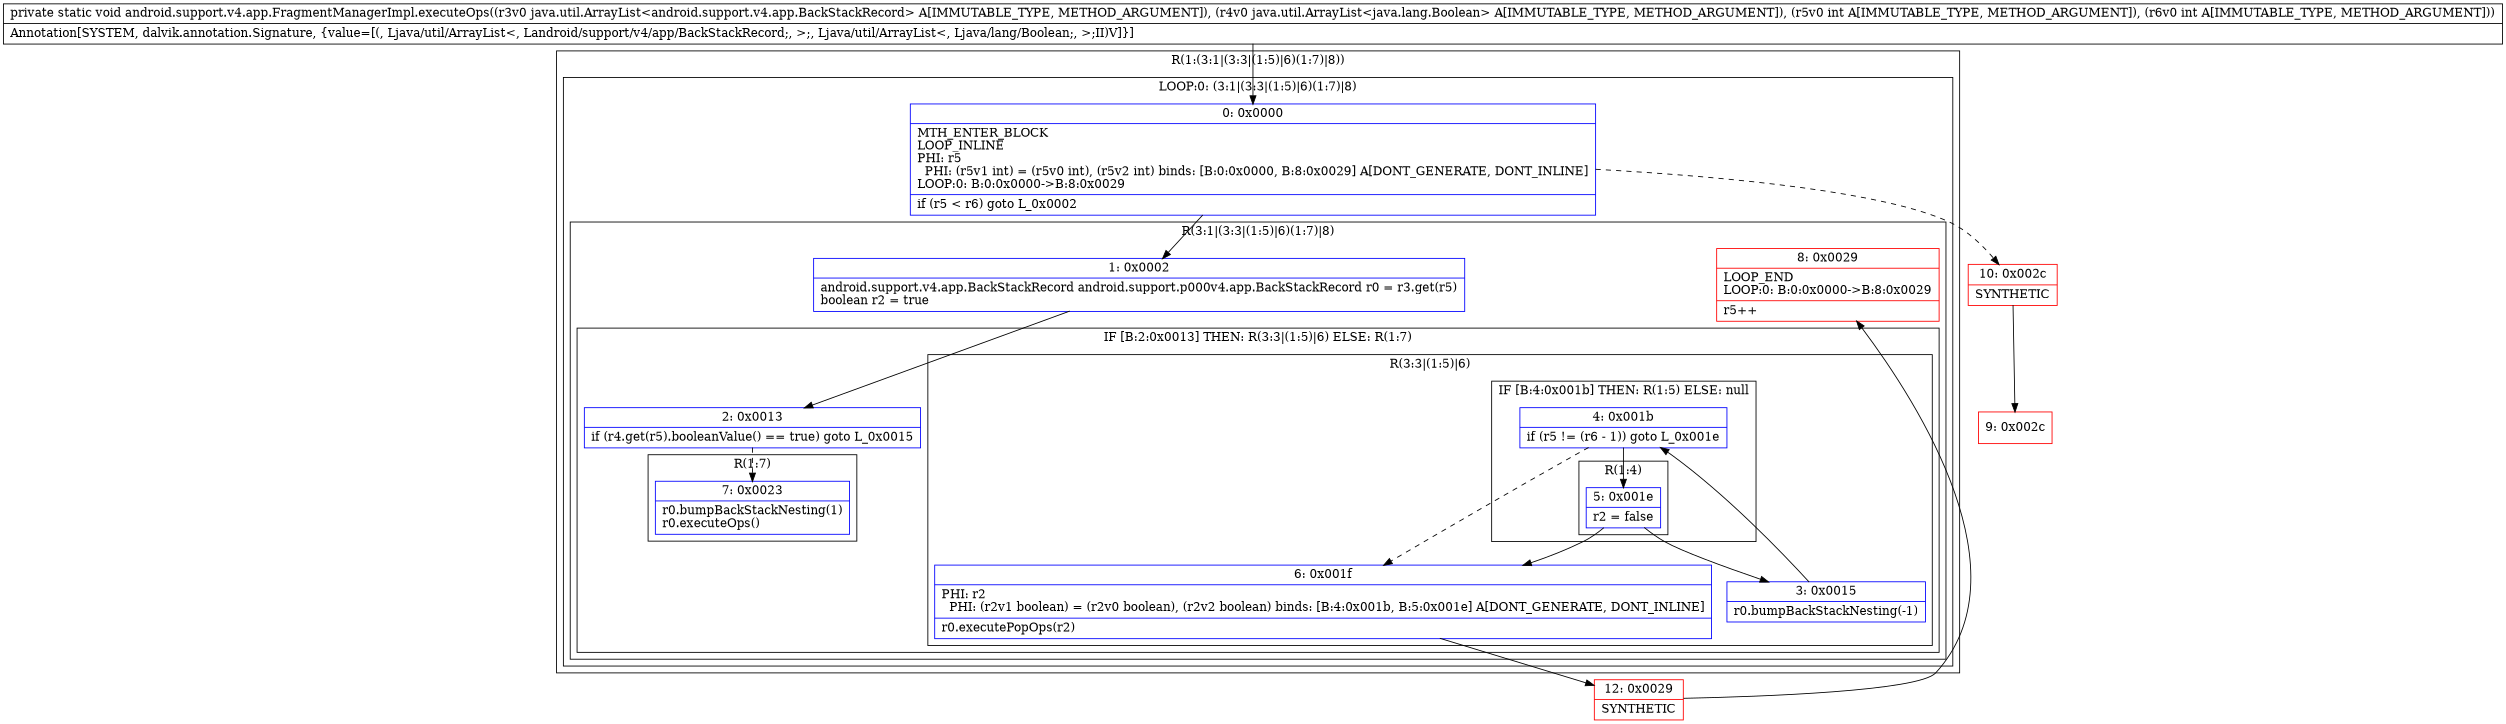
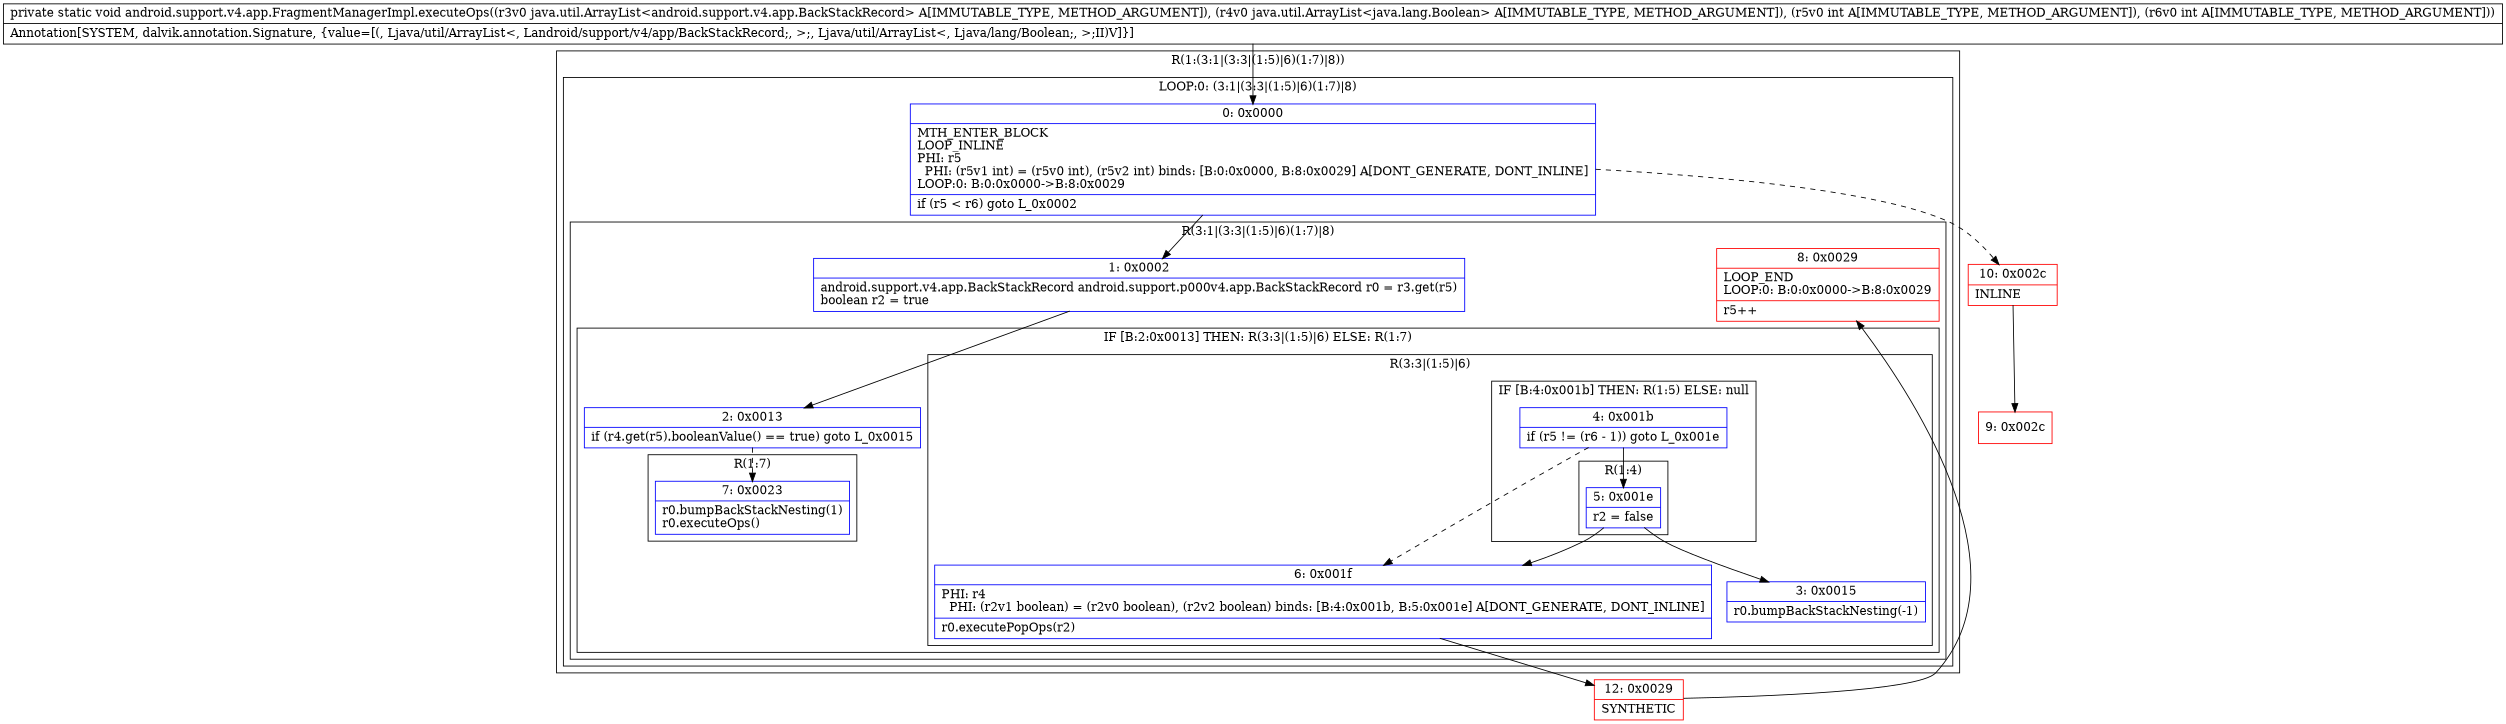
(2013, 295) -> (1999, 295)
(1742, 514) -> none
(966, 595) -> (966, 595)
